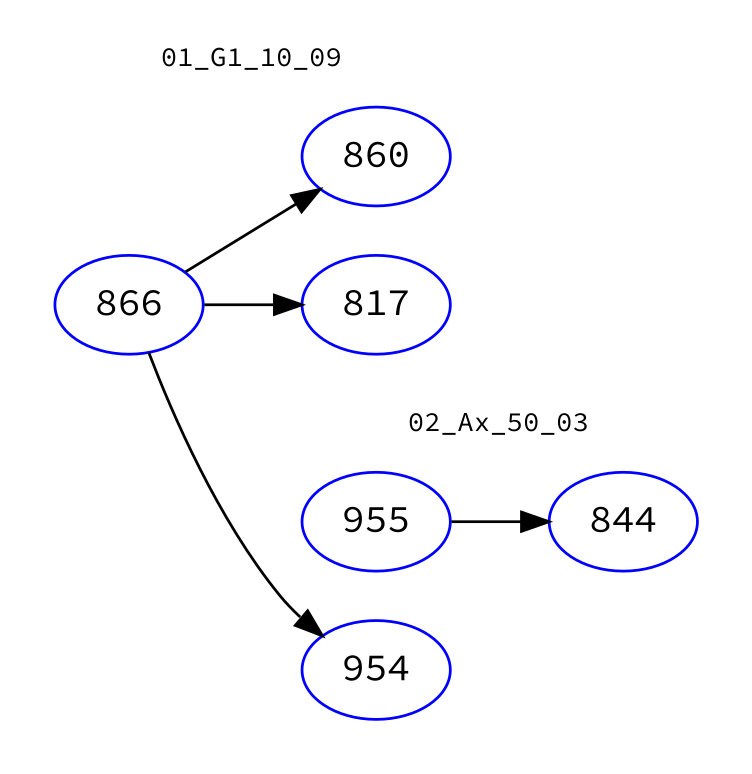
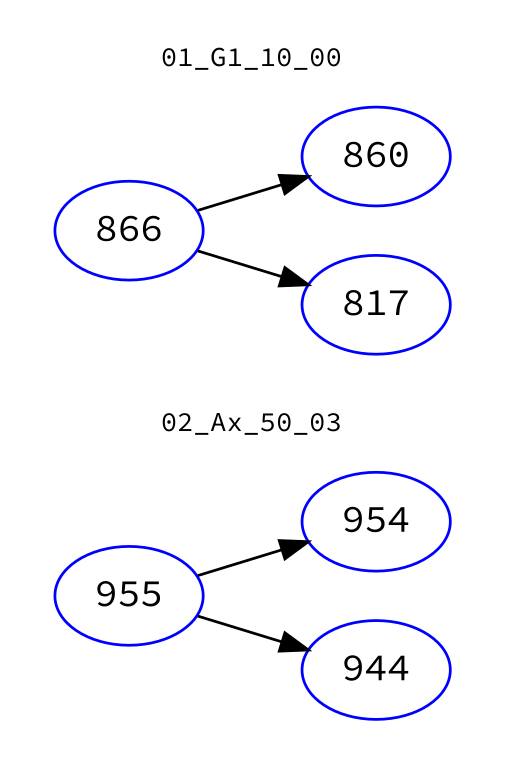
(253, 59) -> (253, 59)
(212, 492) -> (240, 563)
(623, 522) -> (376, 670)
